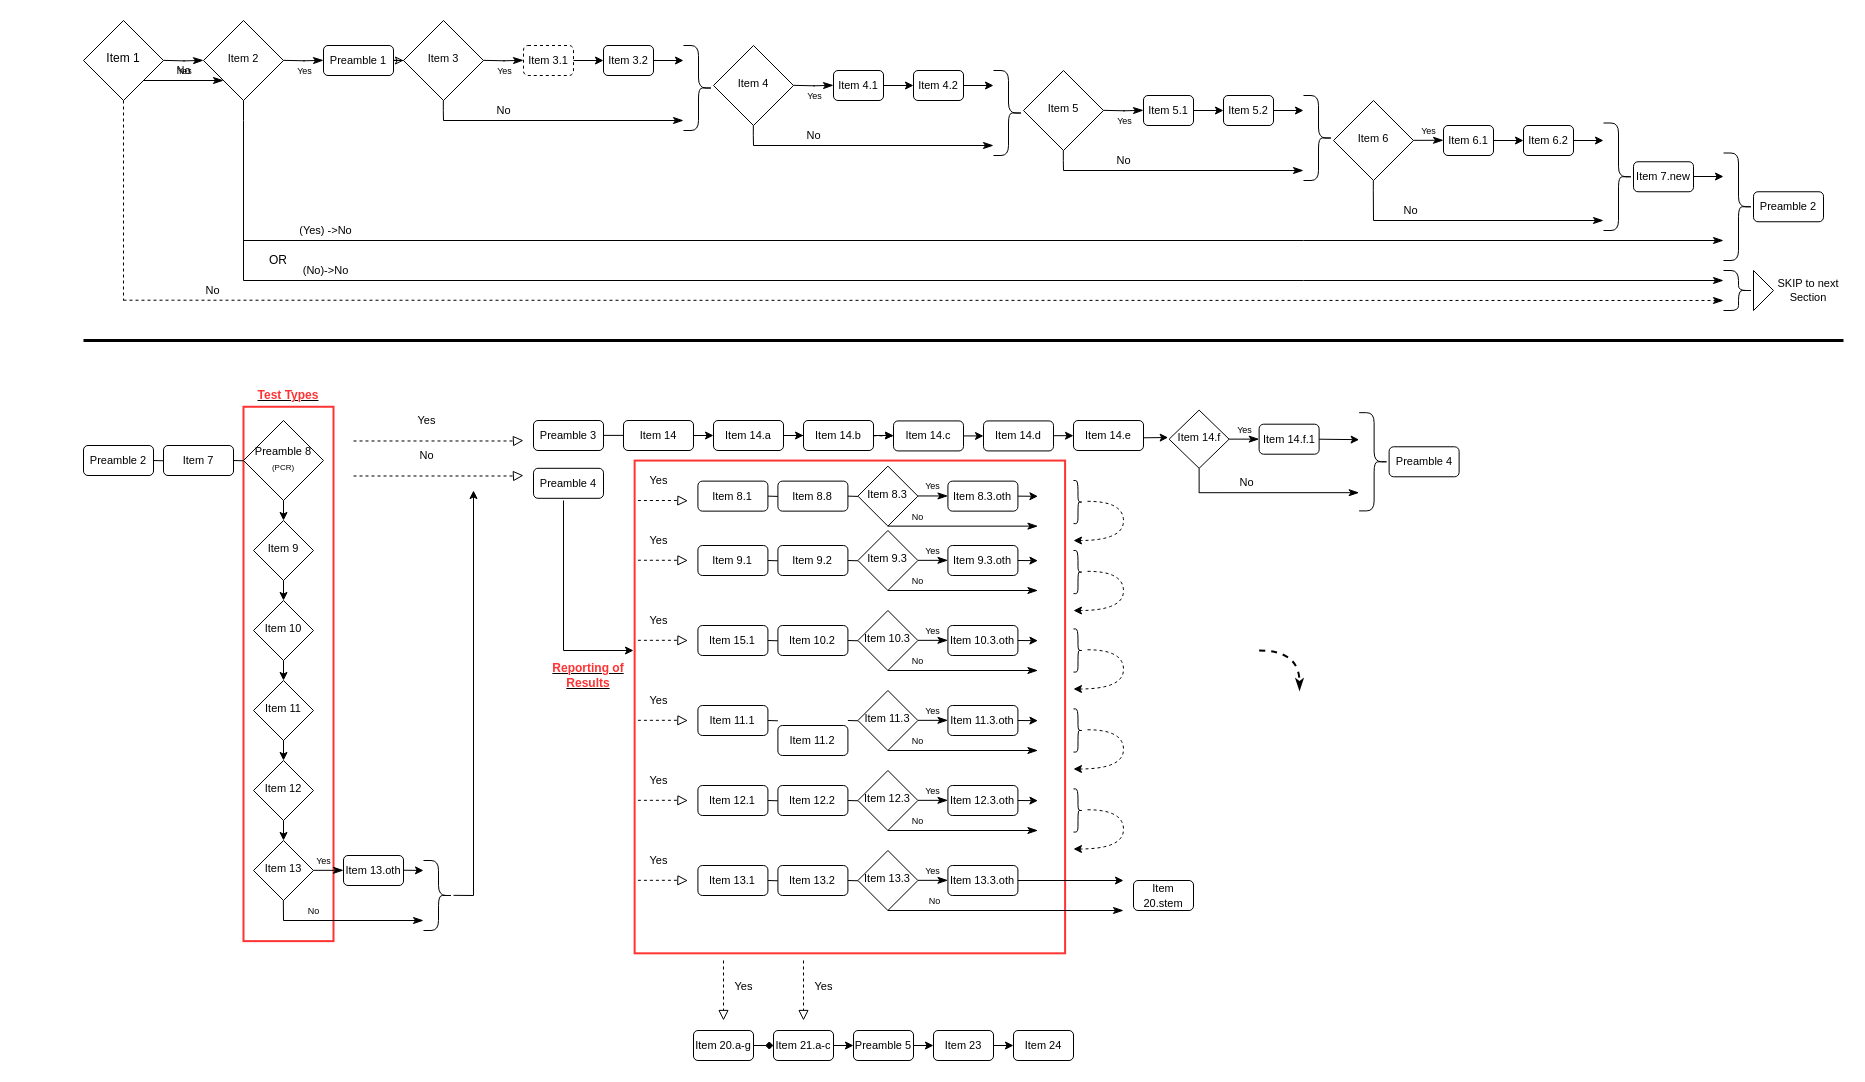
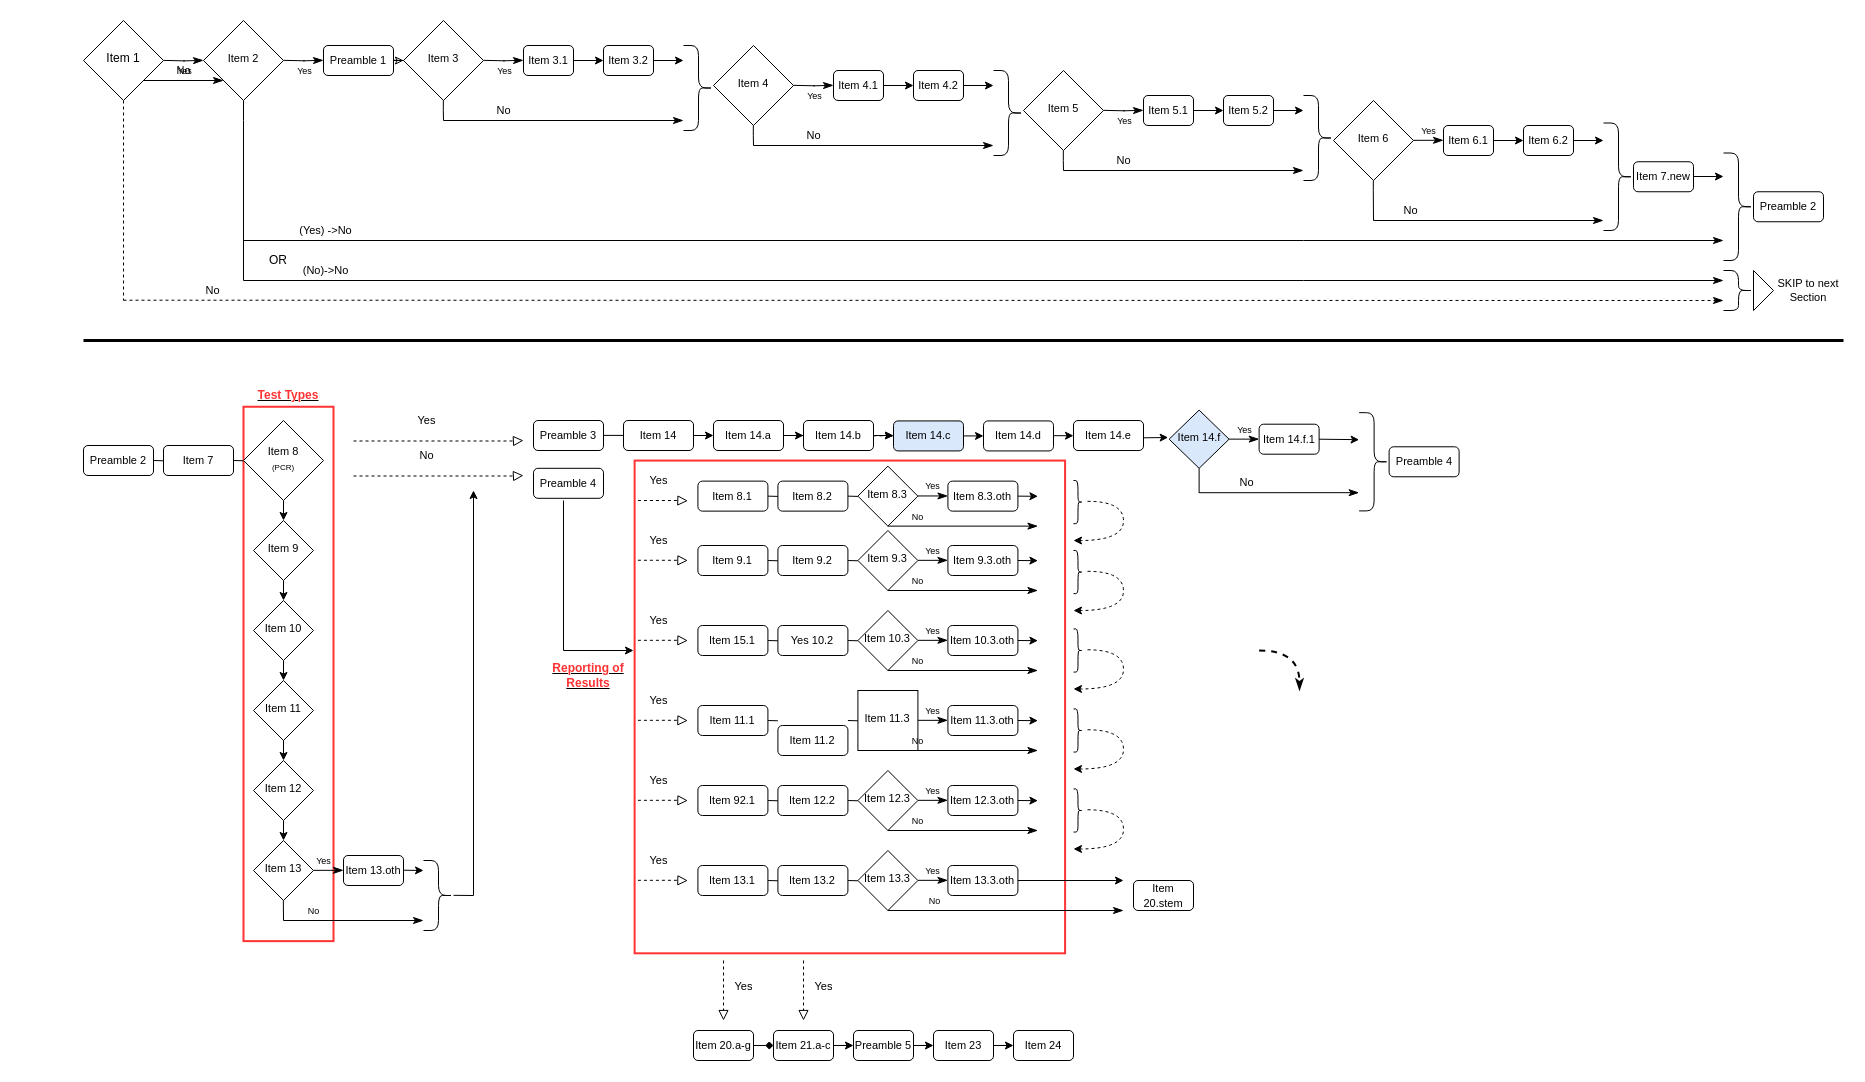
(549, 61) -> (549, 61)
(929, 436) -> (929, 436)
(1199, 439) -> (1199, 439)
(284, 459) -> (284, 459)
(813, 497) -> (813, 497)
(813, 641) -> (813, 641)
(888, 721) -> (888, 721)
(733, 801) -> (733, 801)
